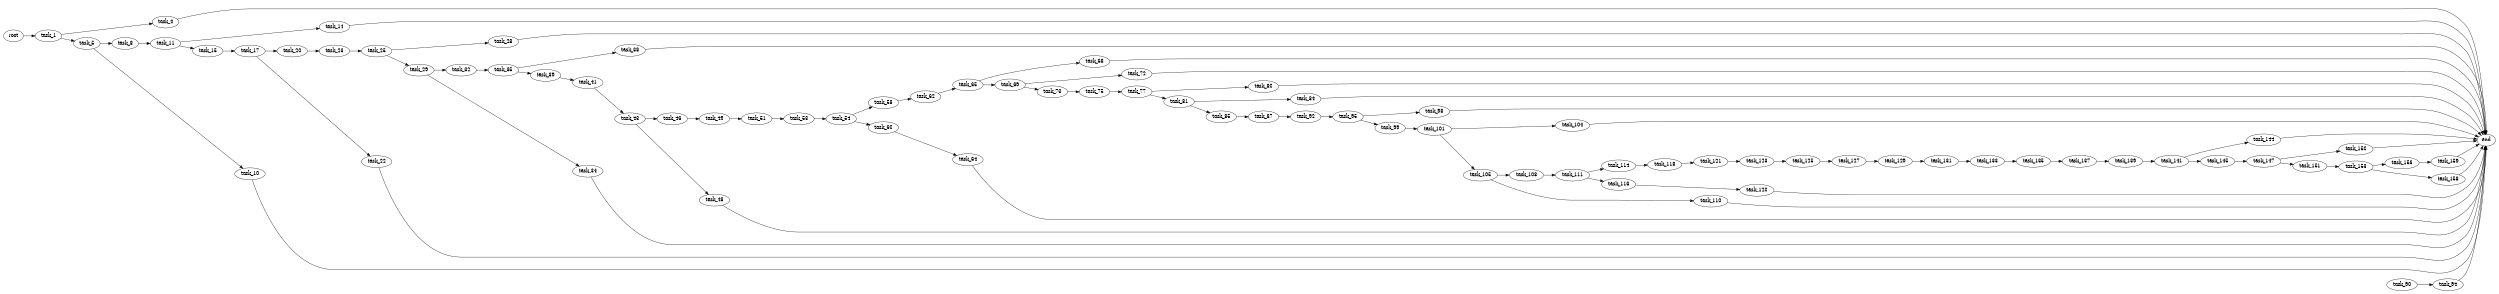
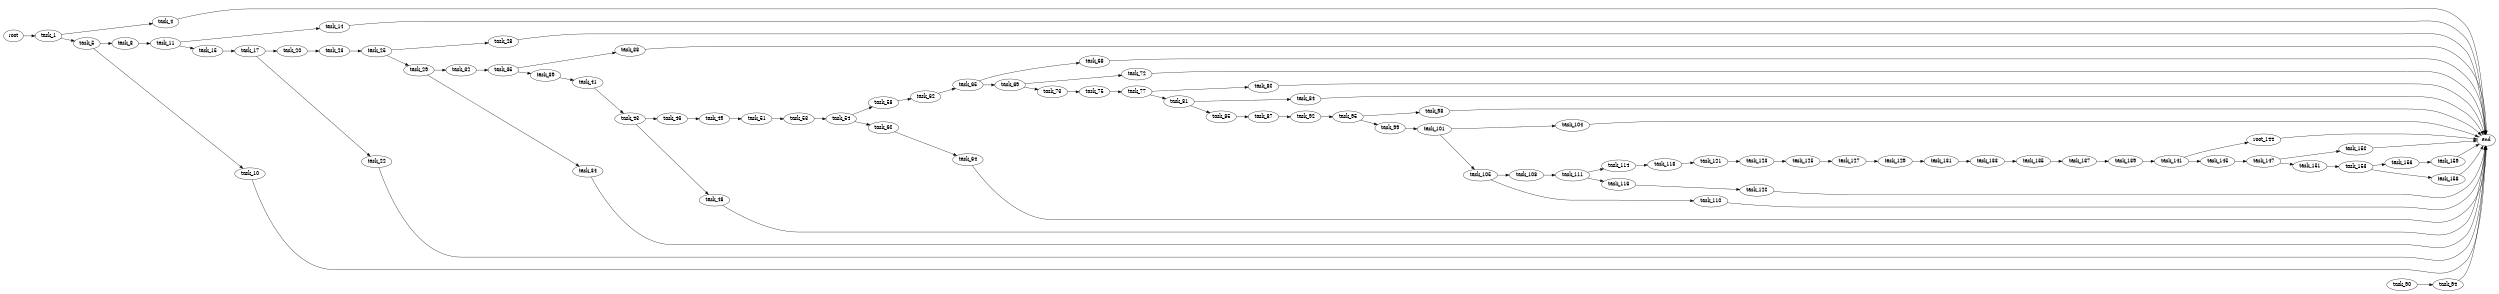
(2264, 140) -> (2264, 140)
